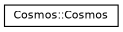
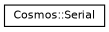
(61, 16) -> (55, 16)
